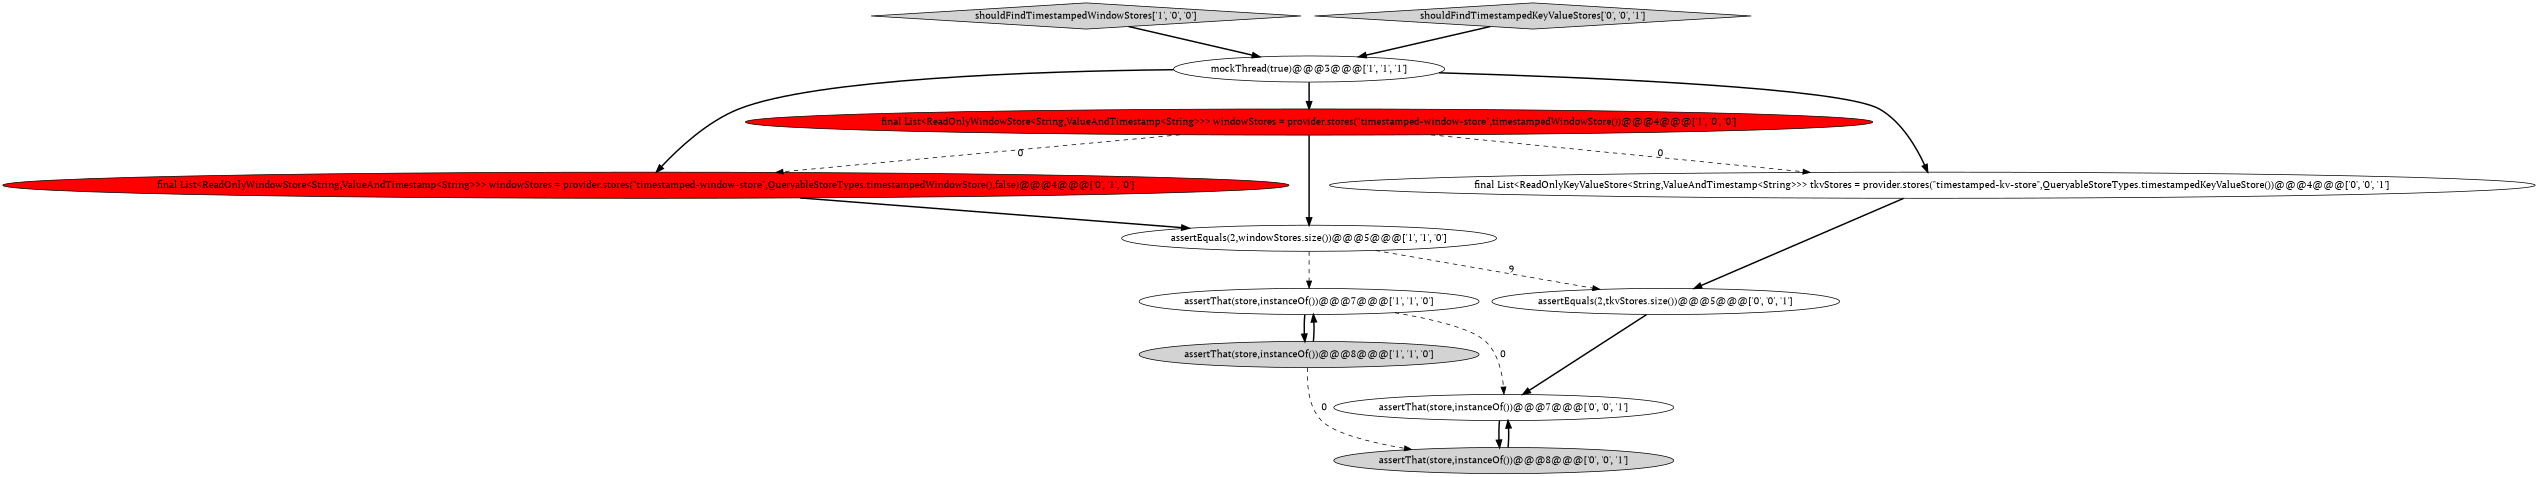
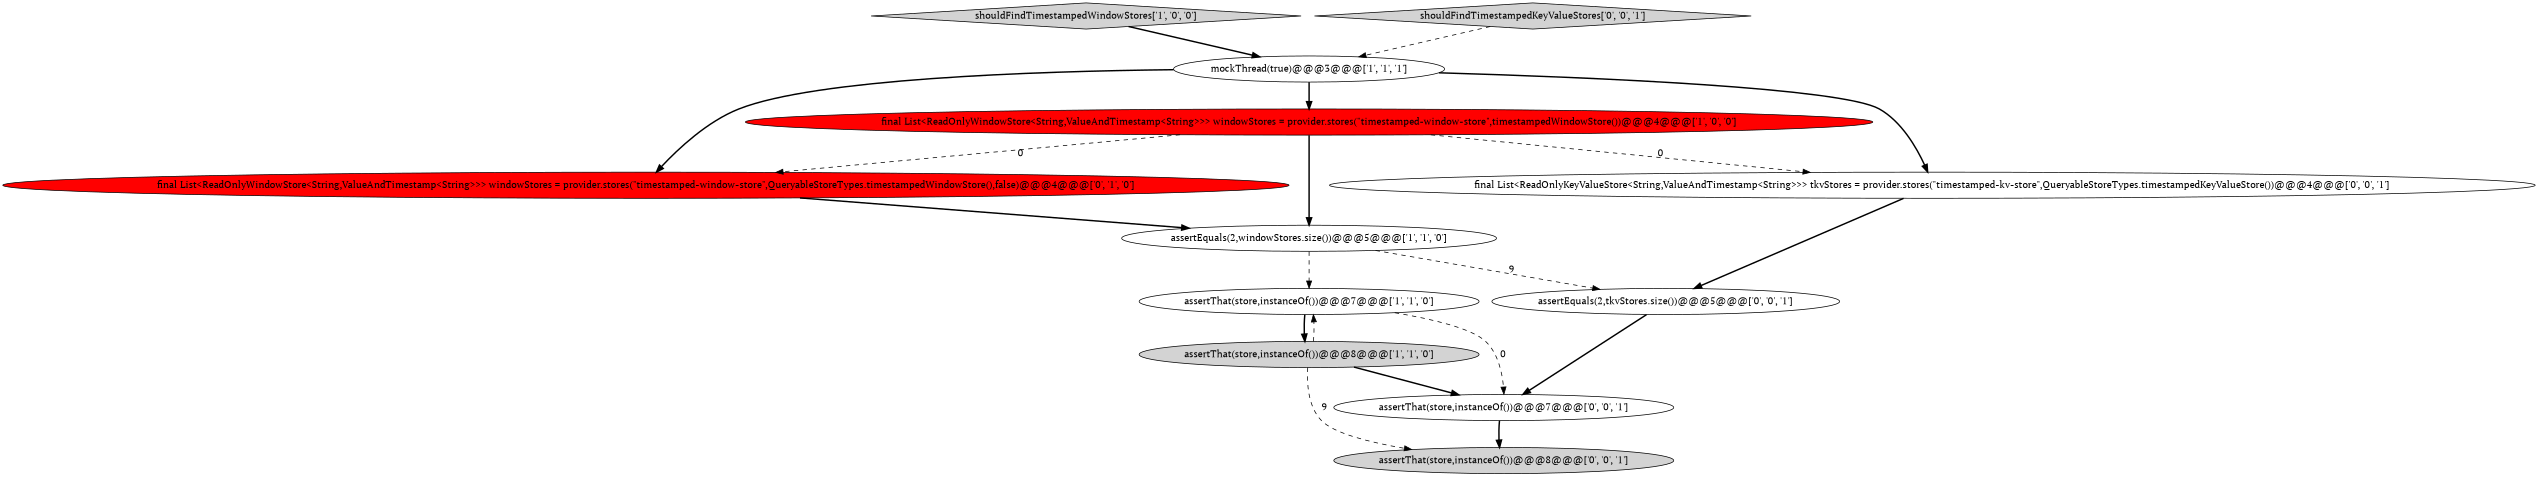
(1428, 41) -> (1428, 41)
(1314, 332) -> (1314, 332)
(1324, 408) -> (1324, 408)
(1509, 438) -> (1403, 380)
